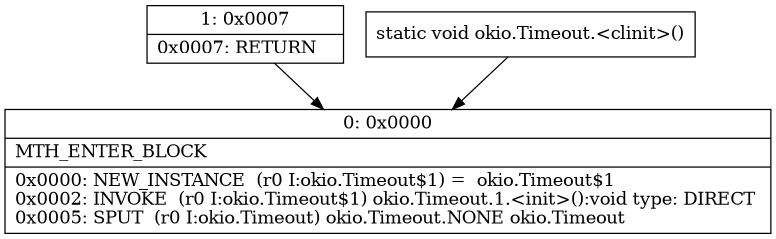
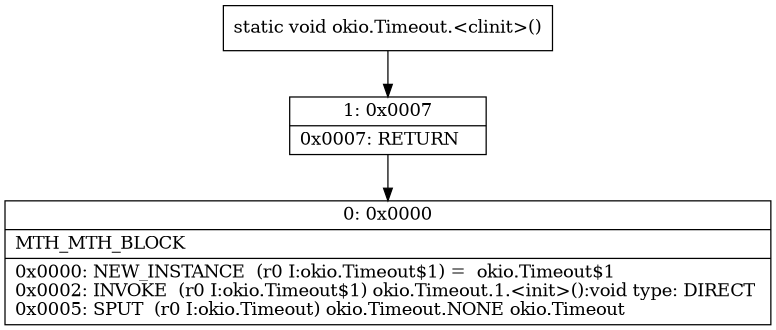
(485, 79) -> (388, 68)
(111, 152) -> (100, 243)
